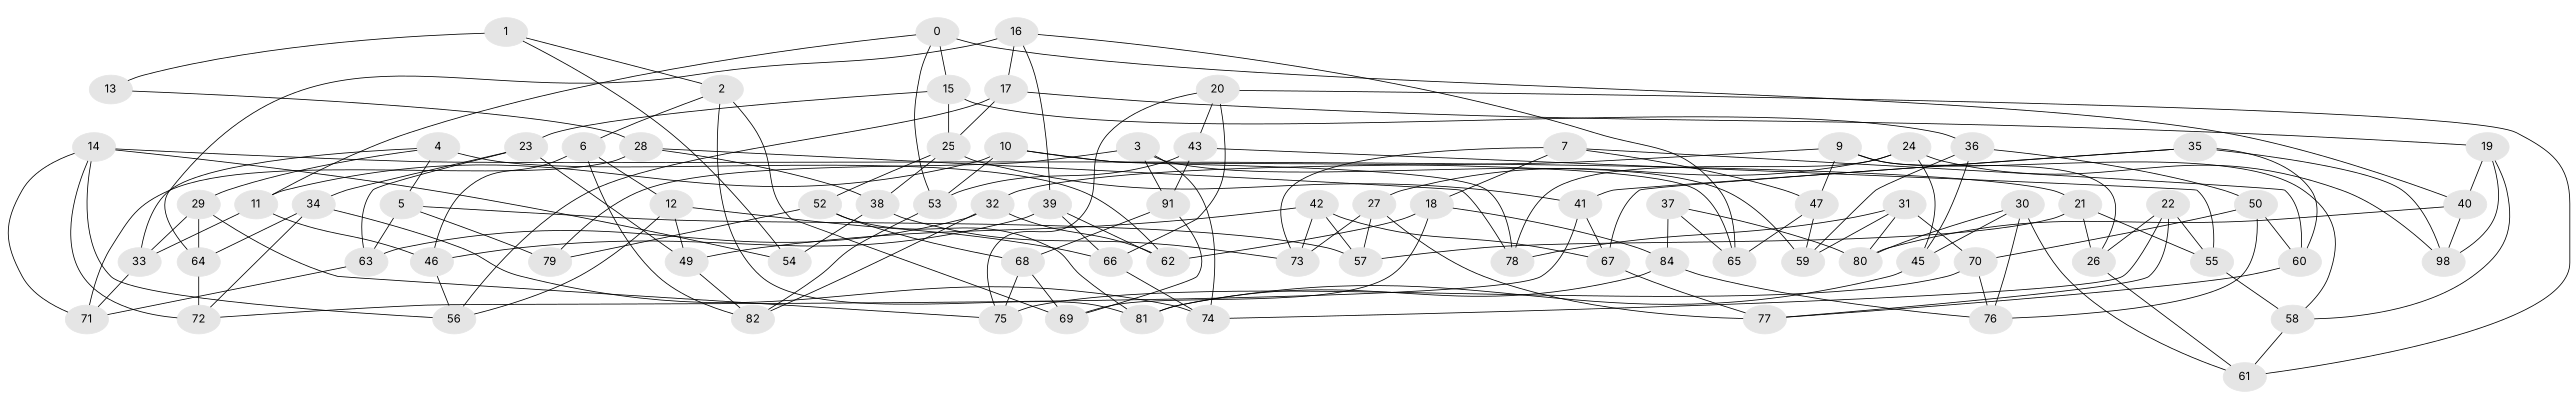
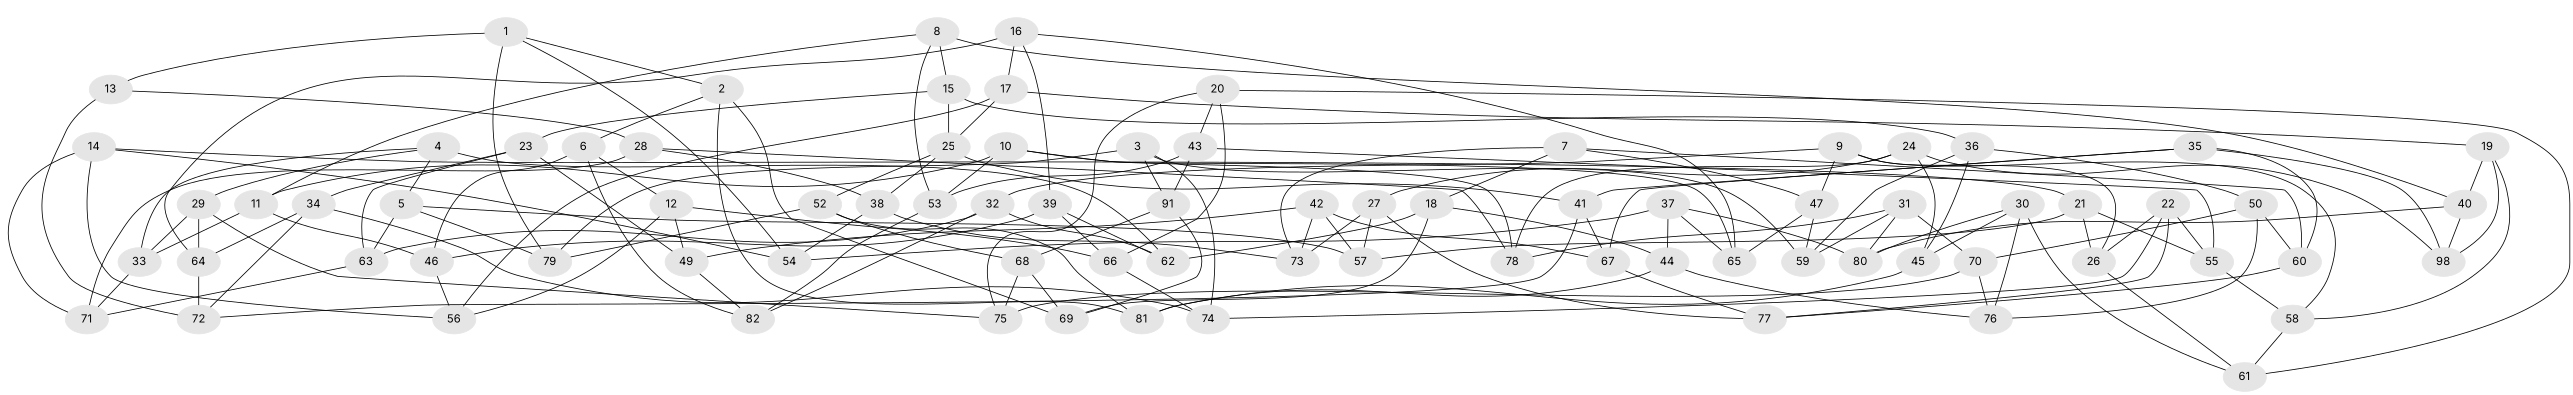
(937, 32) -> (937, 32)
none -> (495, 147)
none -> (1231, 242)
(1667, 262) -> (1667, 262)
(80, 270) -> (49, 241)
